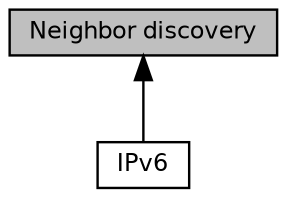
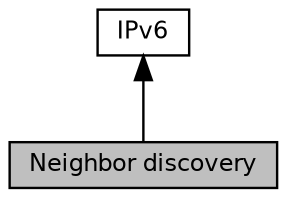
(143, 111) -> (143, 111)
